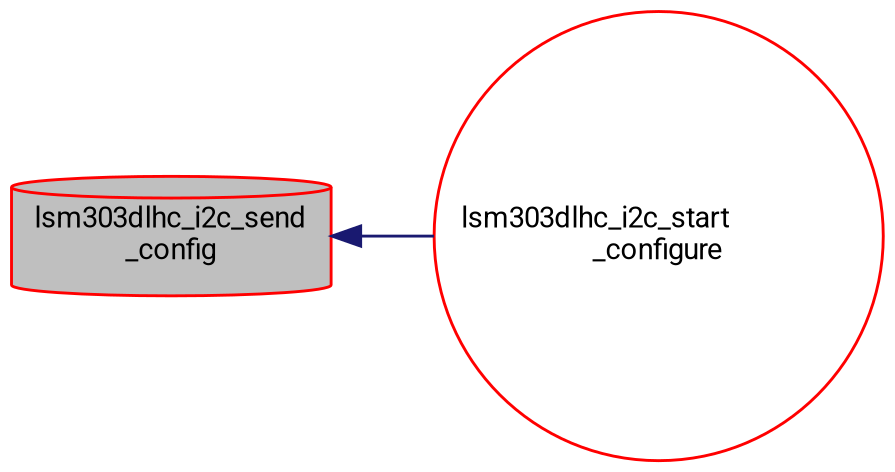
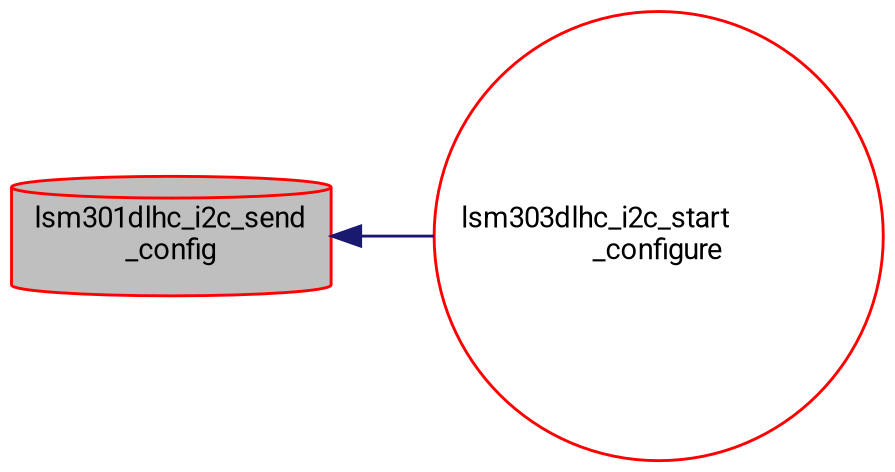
(171, 236) -> (171, 236)
